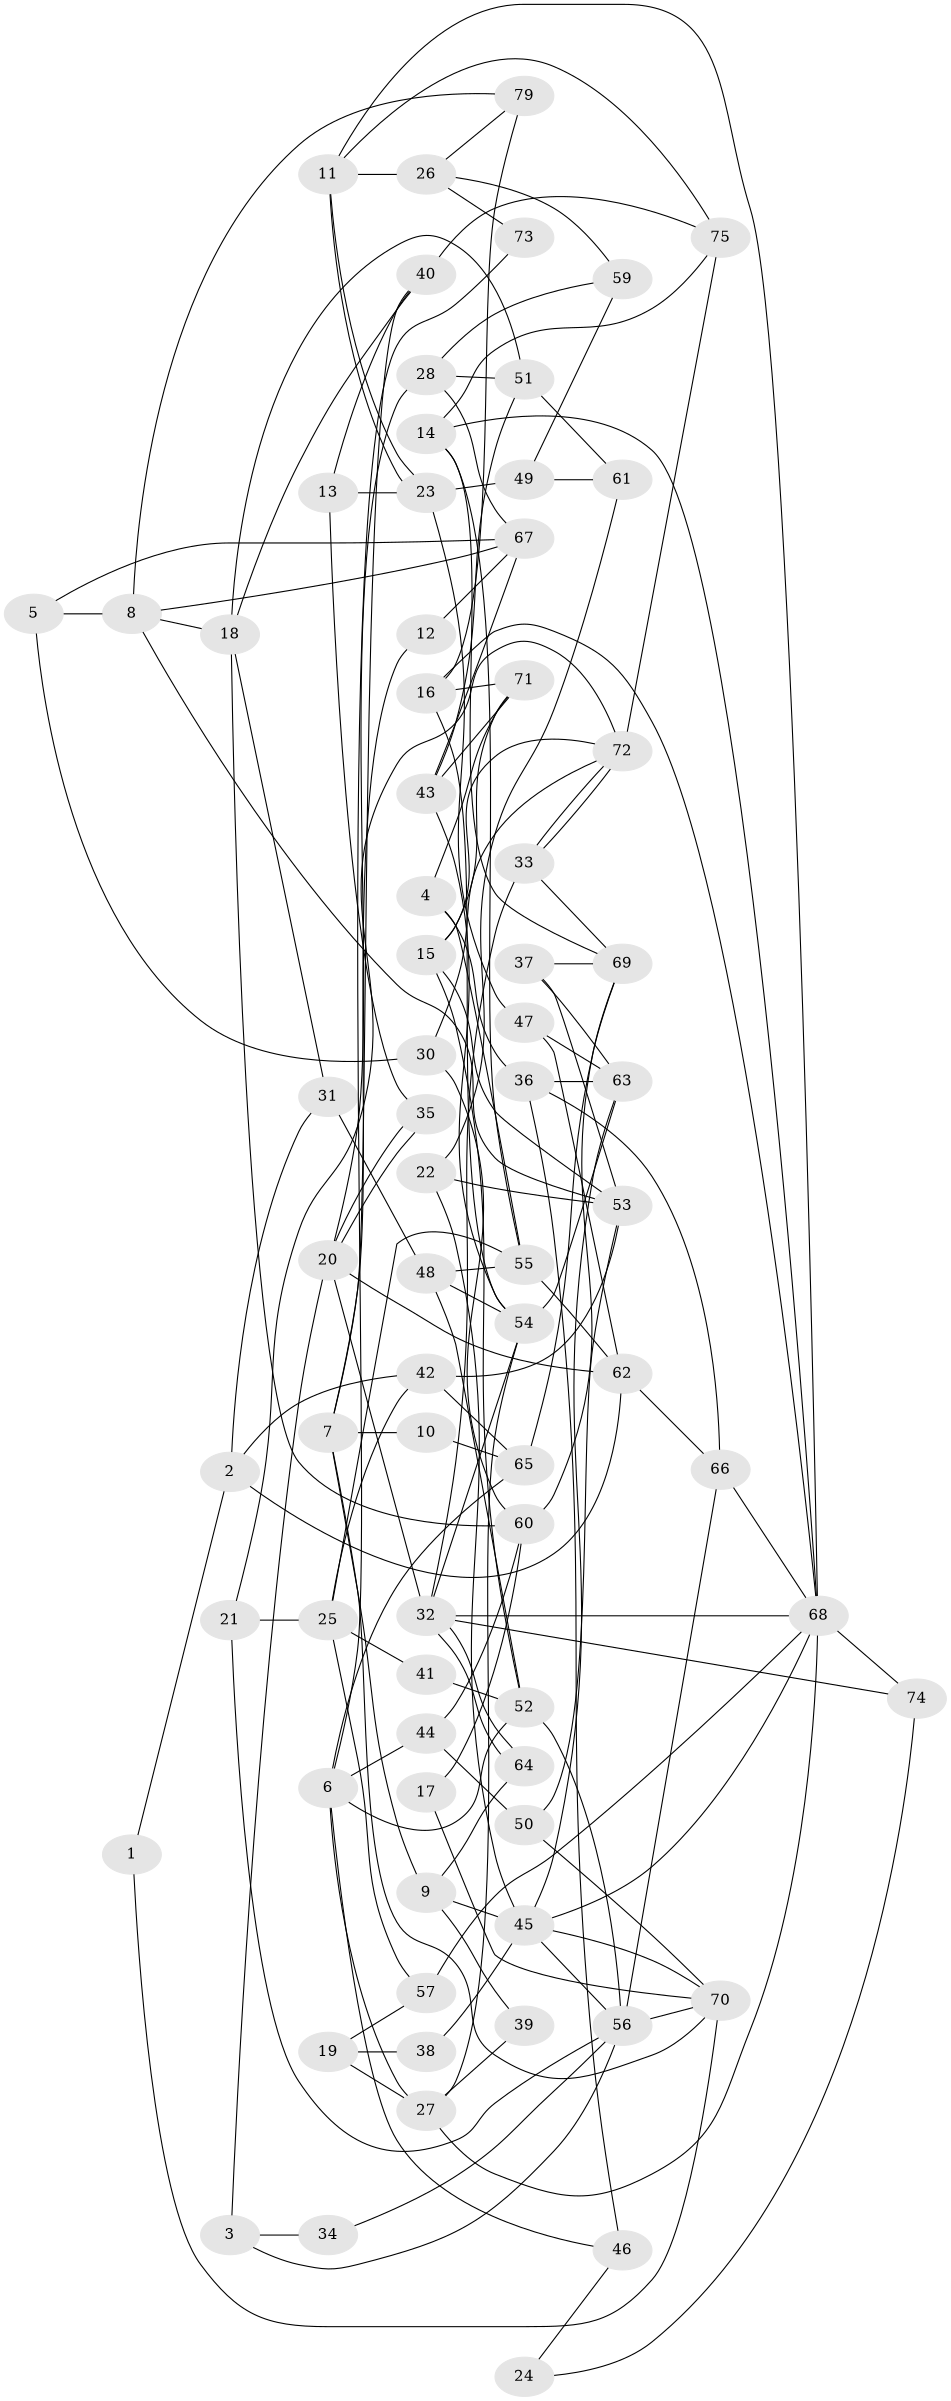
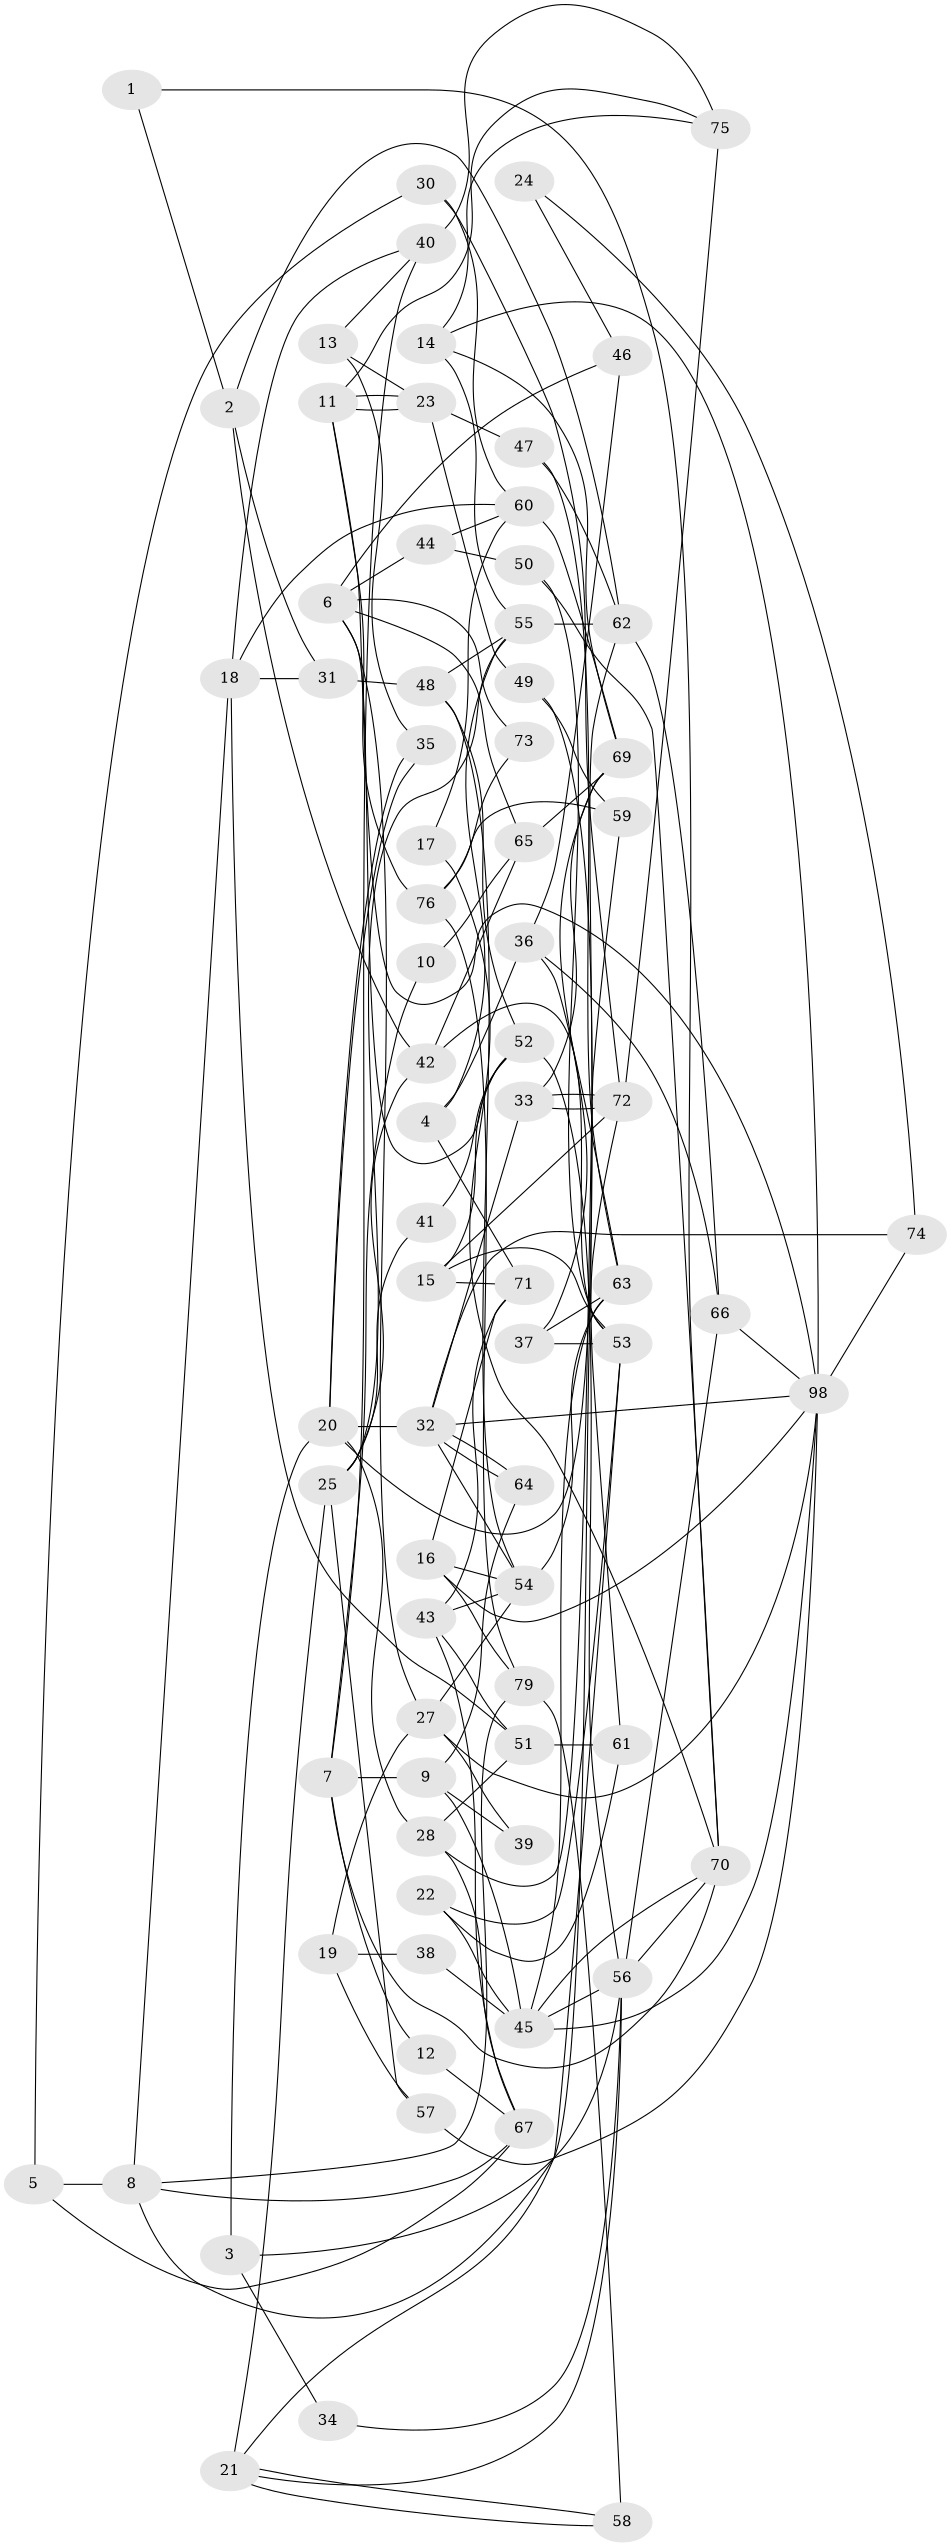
(426, 174) -> (426, 904)
(819, 1616) -> (819, 1394)
none -> (623, 2522)
